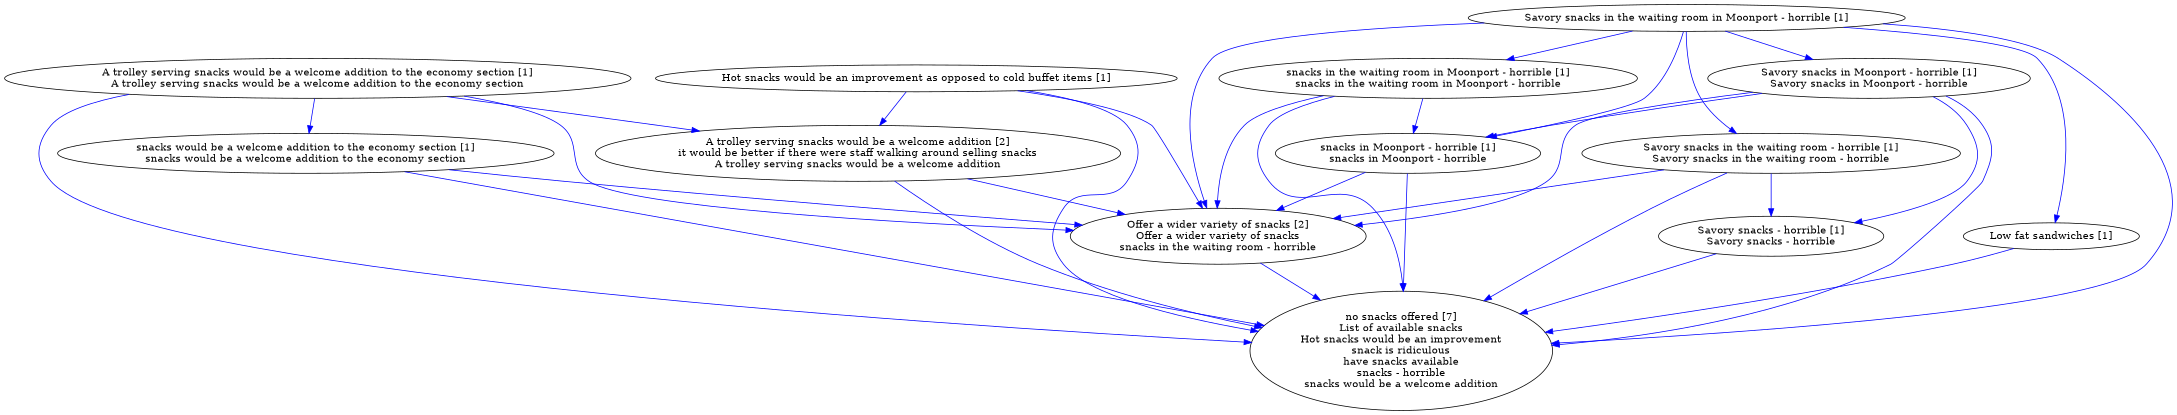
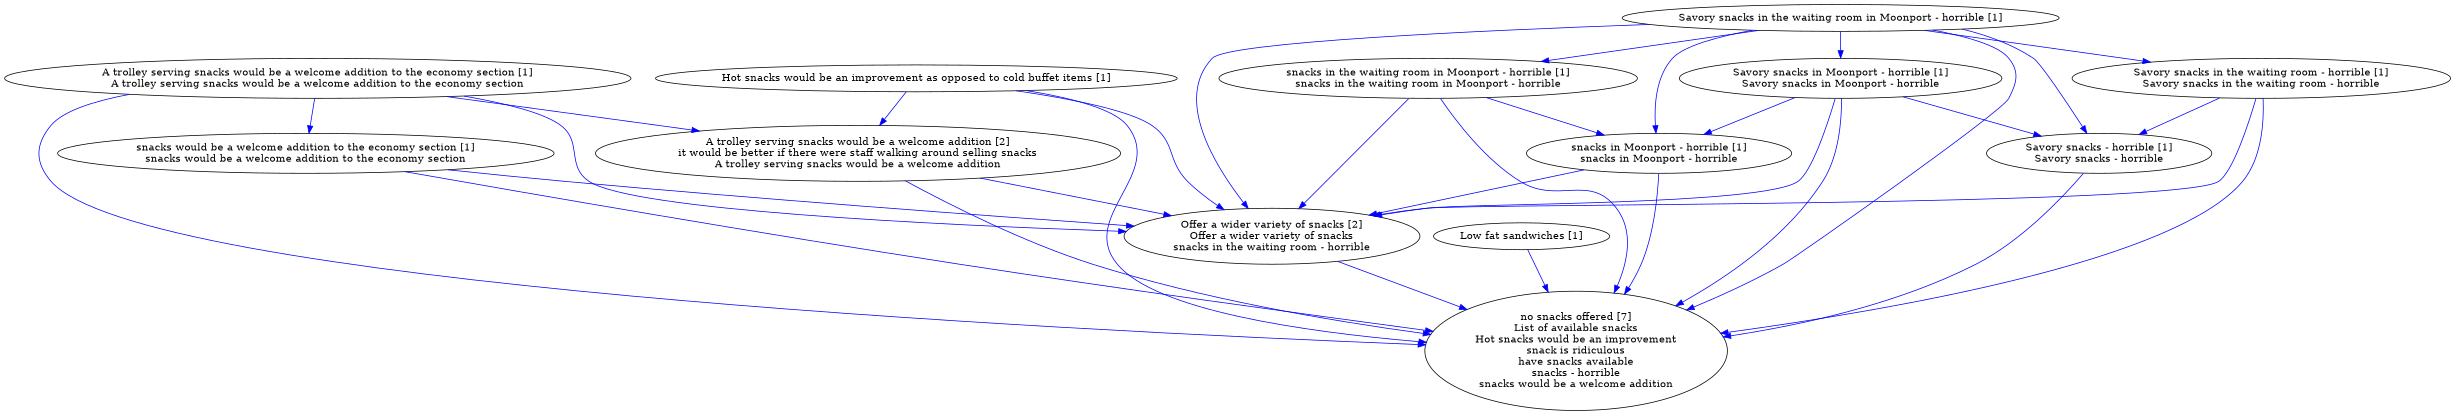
(2023, 51) -> (2036, 61)
